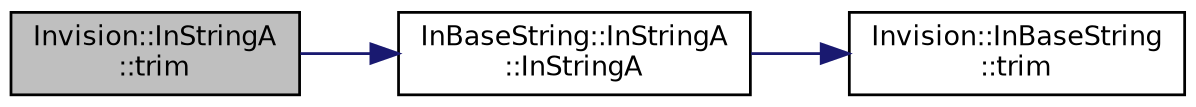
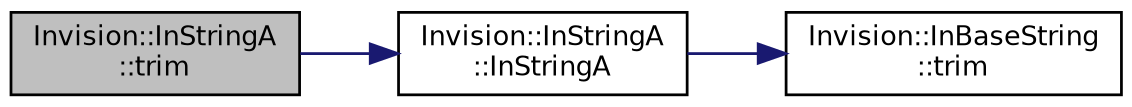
(574, 54) -> (543, 54)
